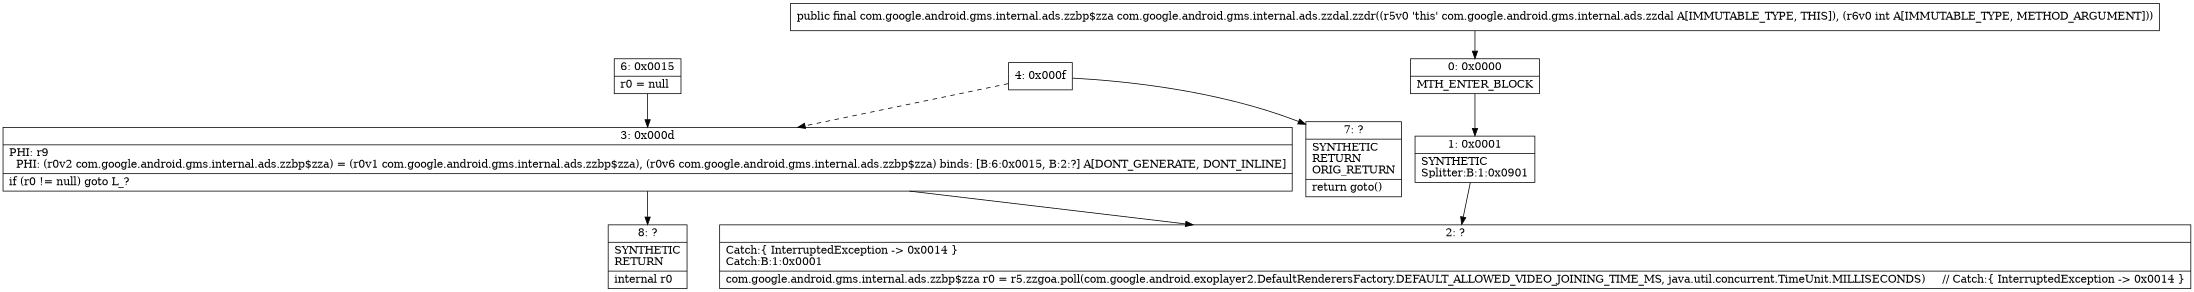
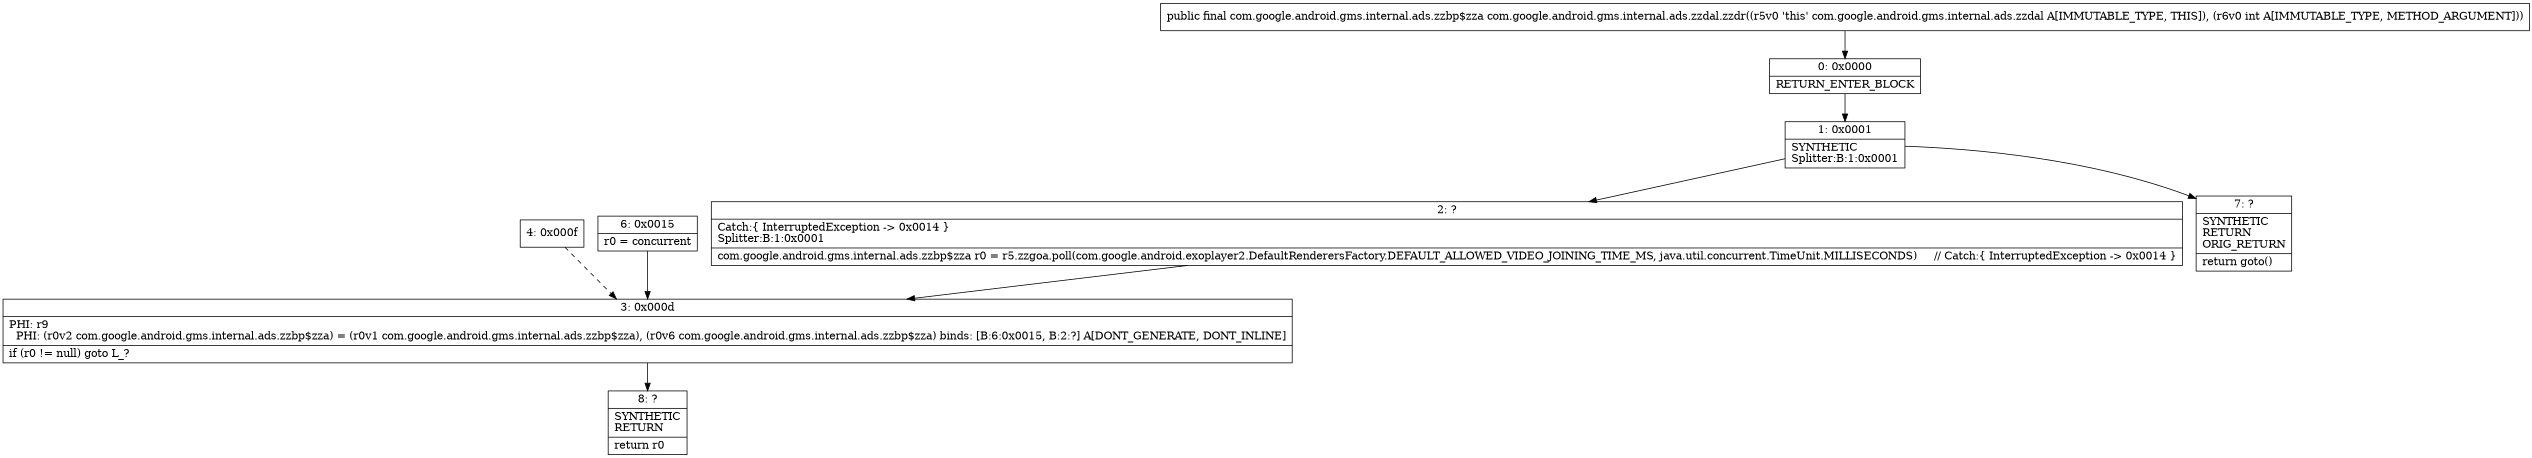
(645, 85) -> (648, 242)
(1475, 85) -> (1845, 85)
(1187, 91) -> (2049, 160)
(1475, 173) -> (1845, 159)
(1047, 208) -> (1051, 282)
(774, 262) -> (771, 239)
(643, 279) -> (640, 446)
